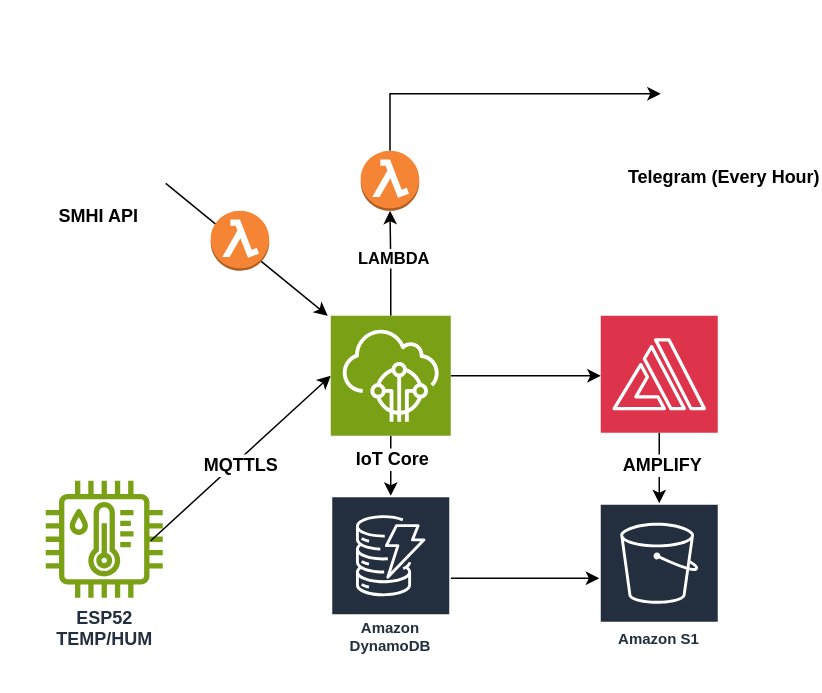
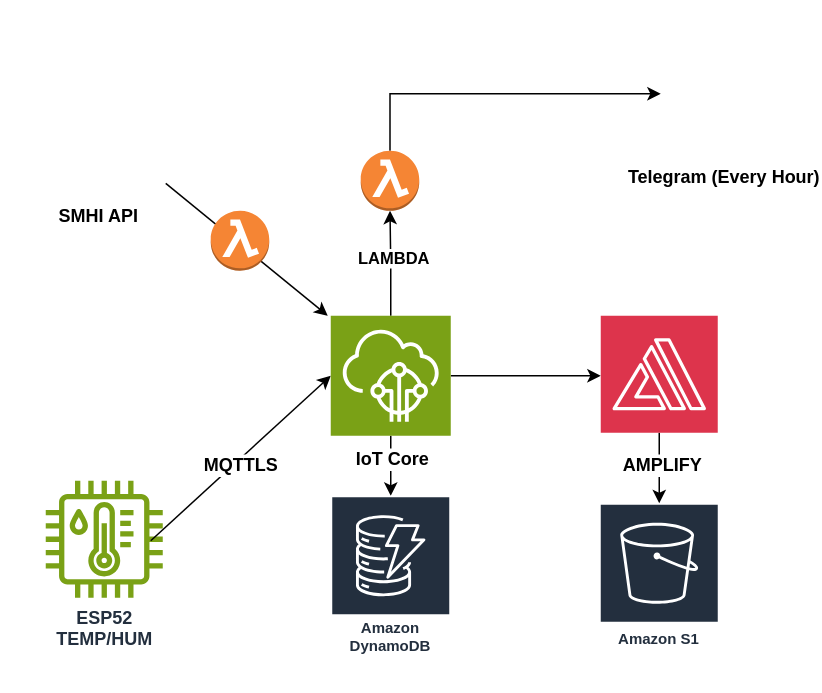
(520, 578) -> none
